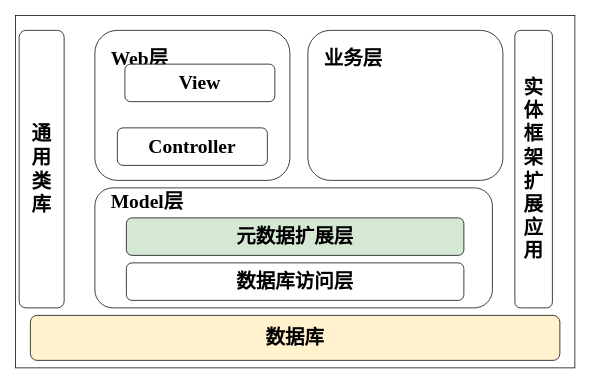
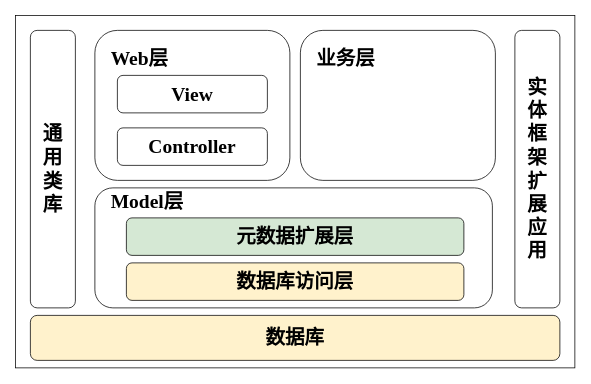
(200, 83) -> (192, 94)
(405, 105) -> (398, 105)
(42, 169) -> (53, 169)
(534, 169) -> (537, 169)
(295, 282) -> (295, 282)
